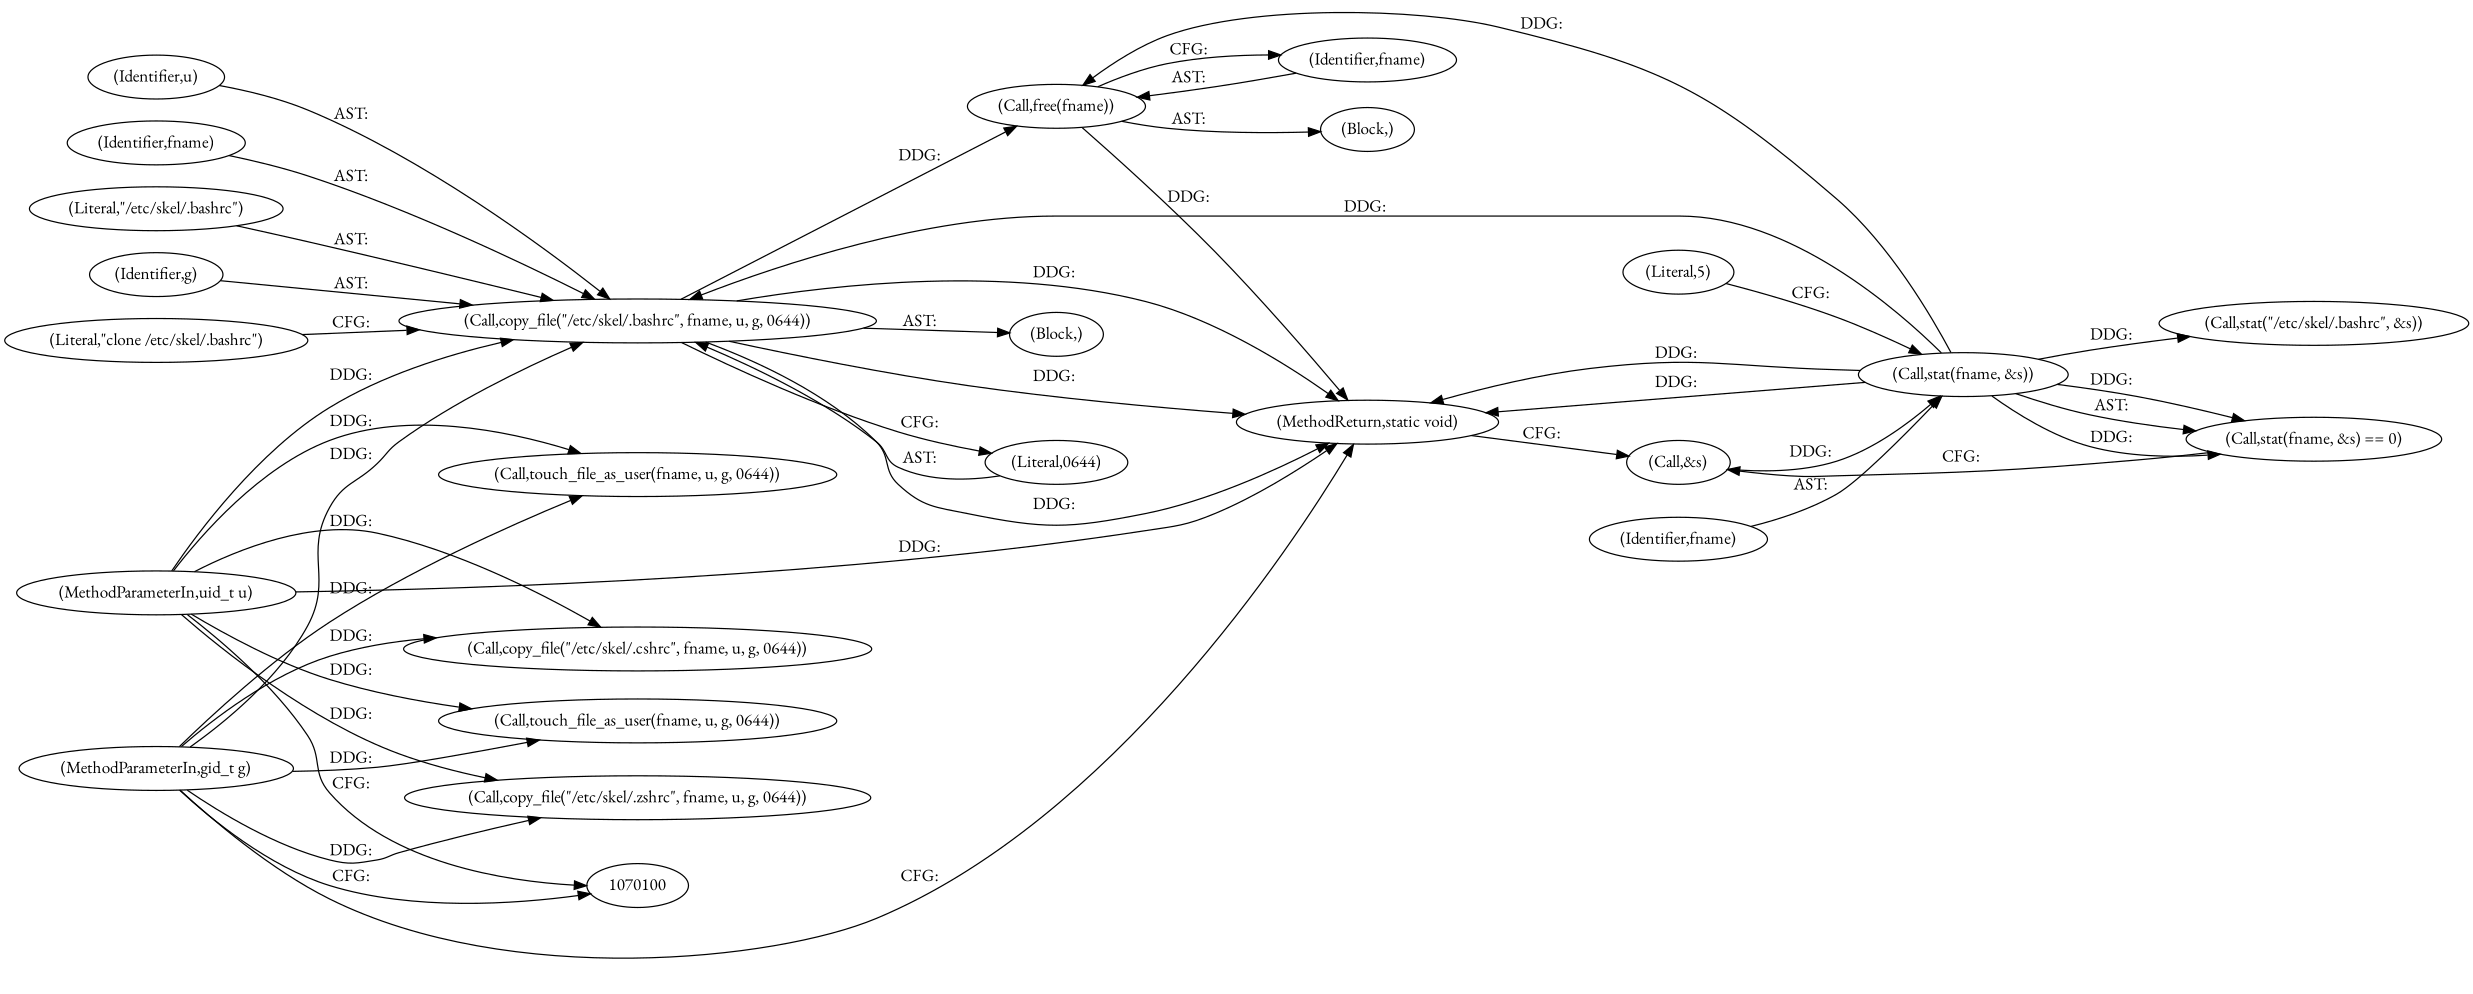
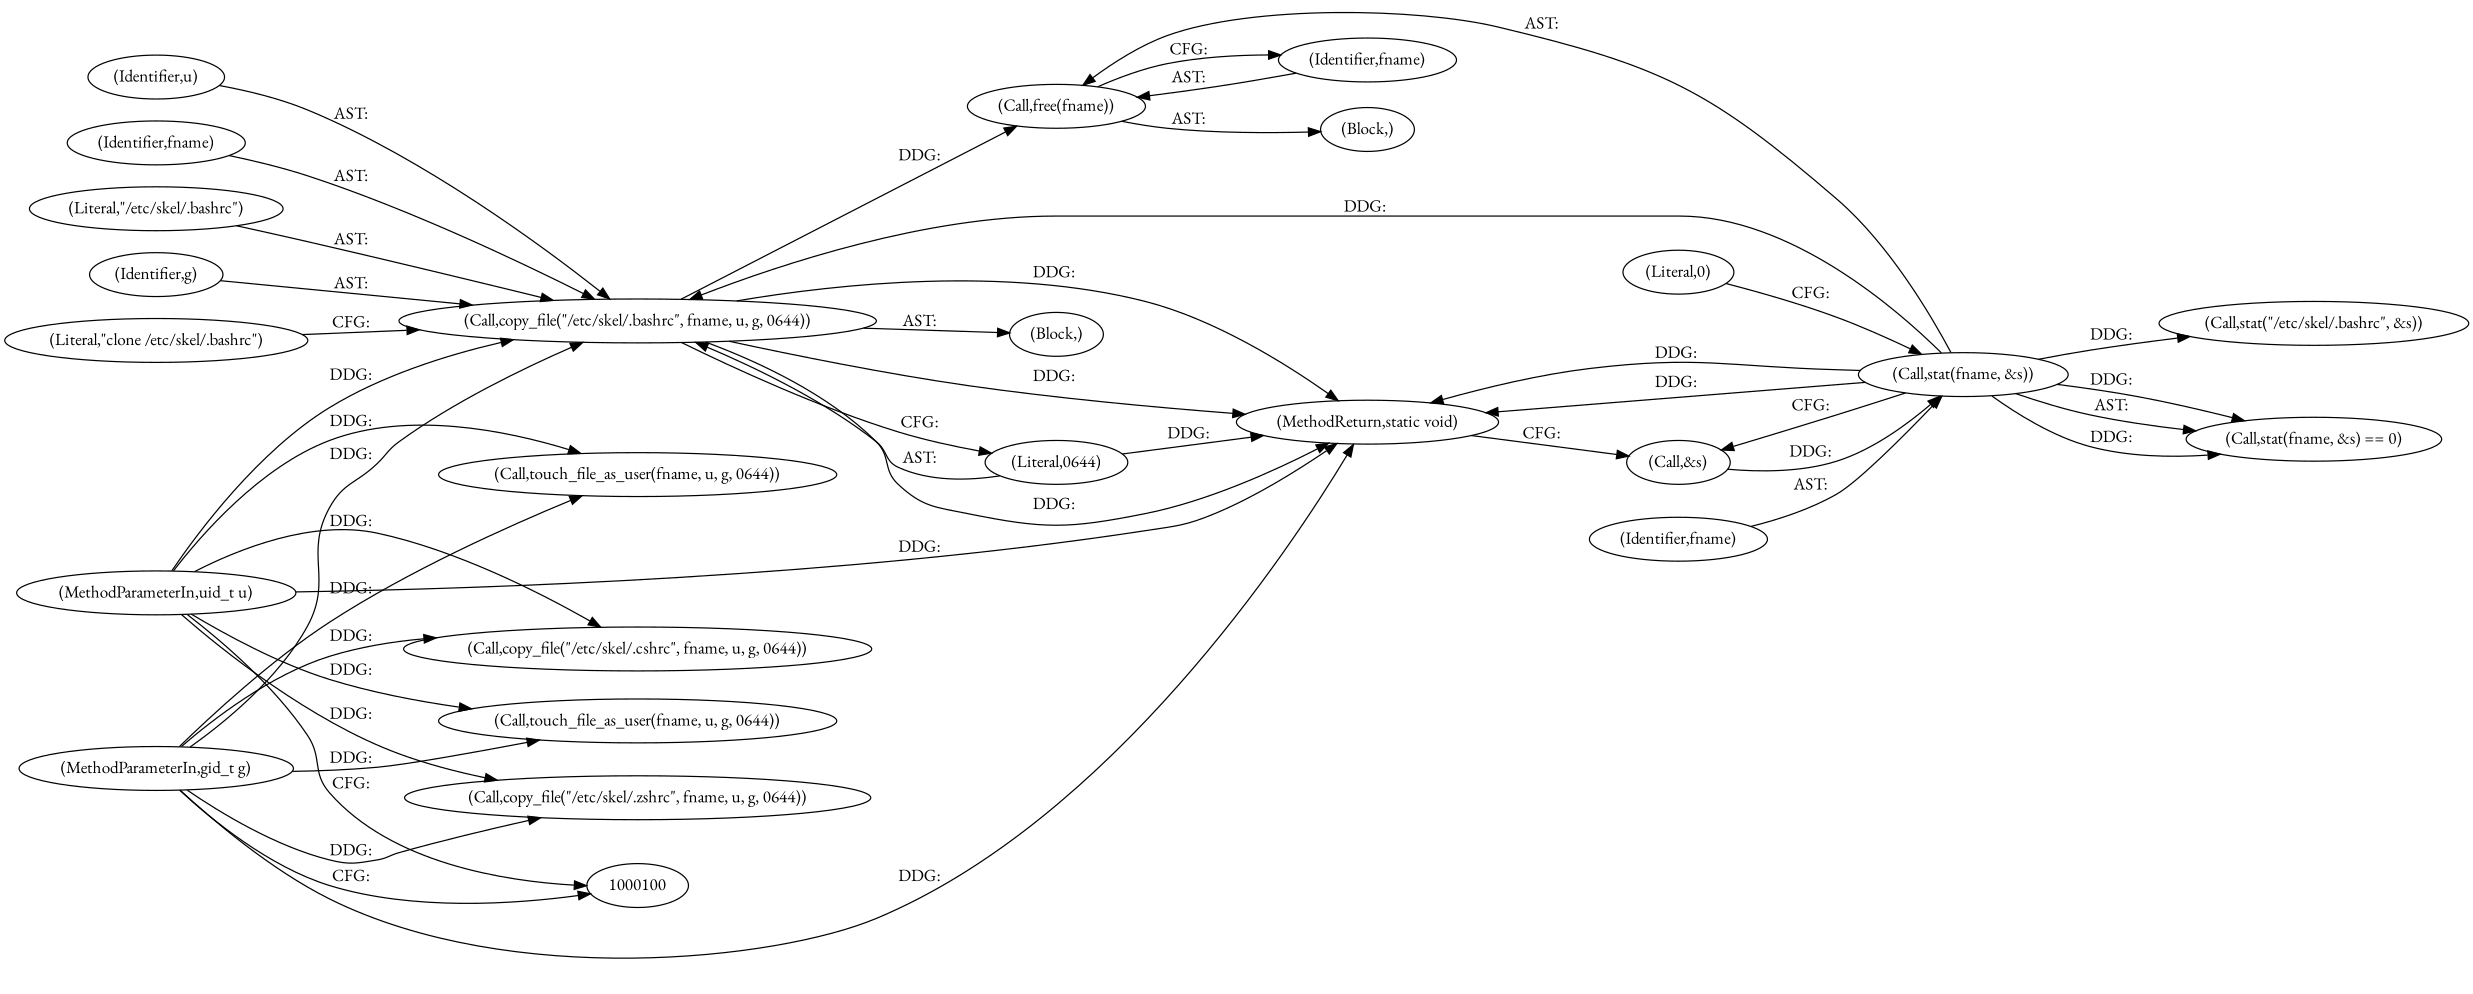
(1544, 24) -> (1544, 24)
(1217, 253) -> (1187, 446)
(1678, 272) -> (1678, 272)
(1976, 471) -> (1820, 420)
(922, 876) -> (922, 876)
(638, 886) -> (638, 886)
